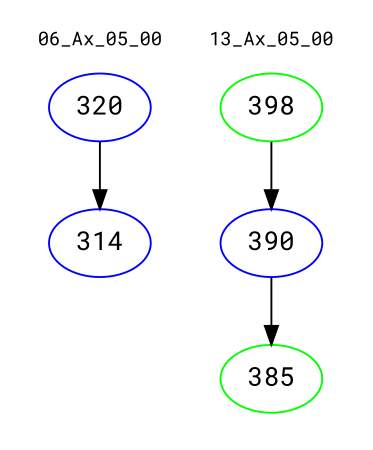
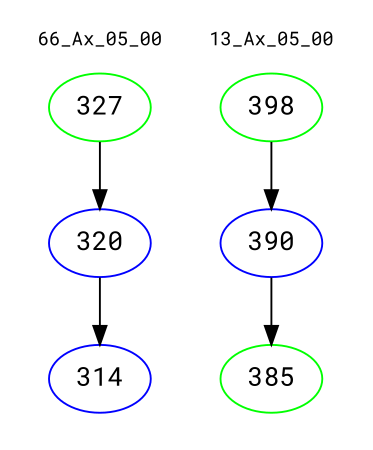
(101, 41) -> (101, 41)
none -> (100, 107)
